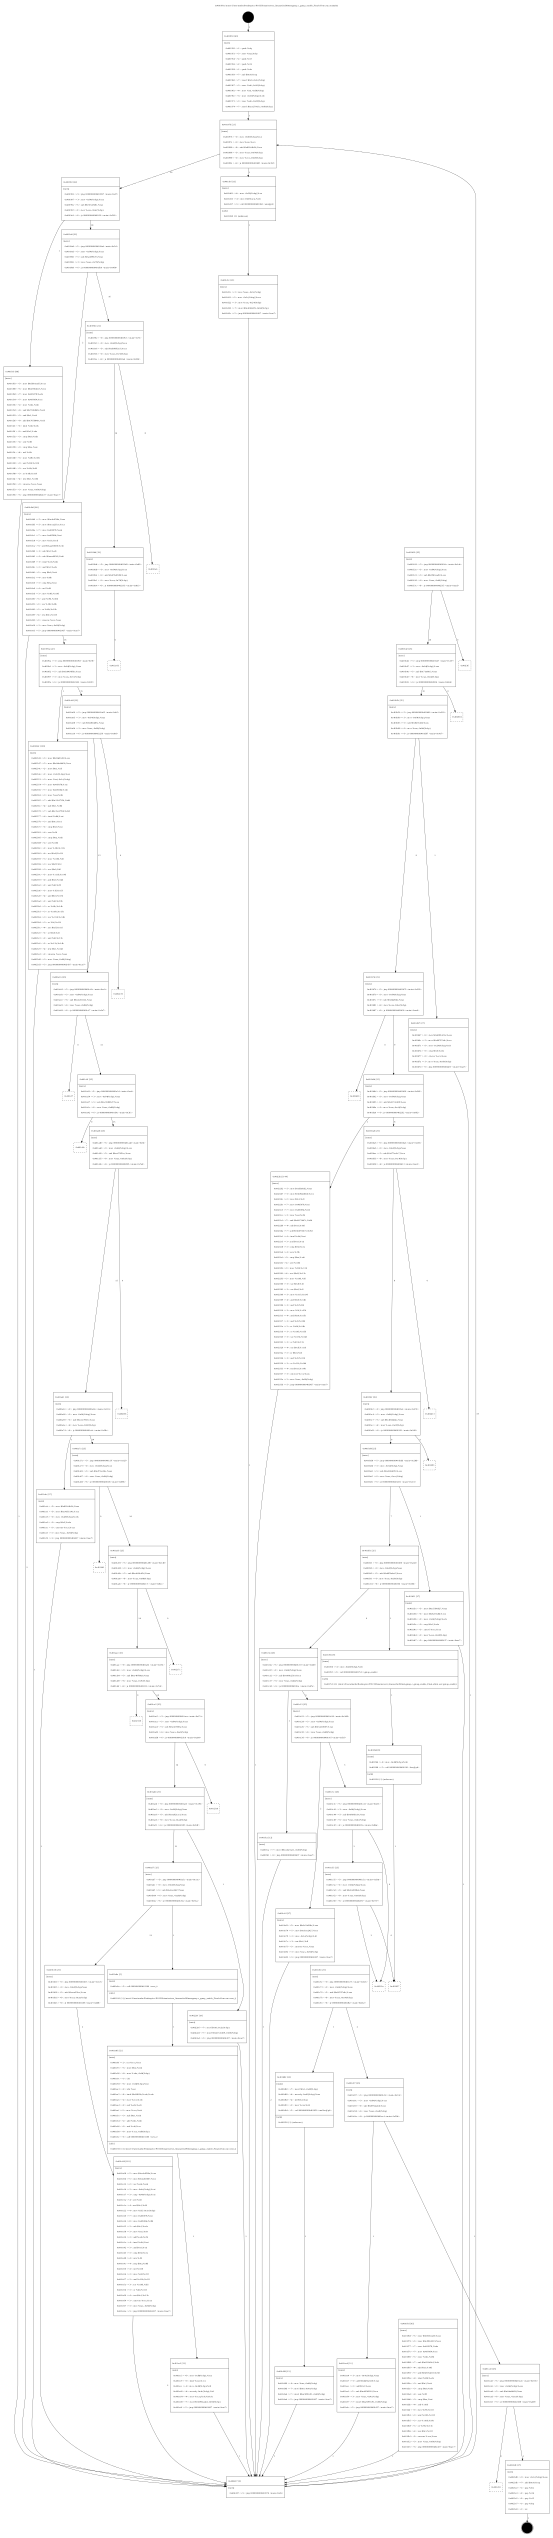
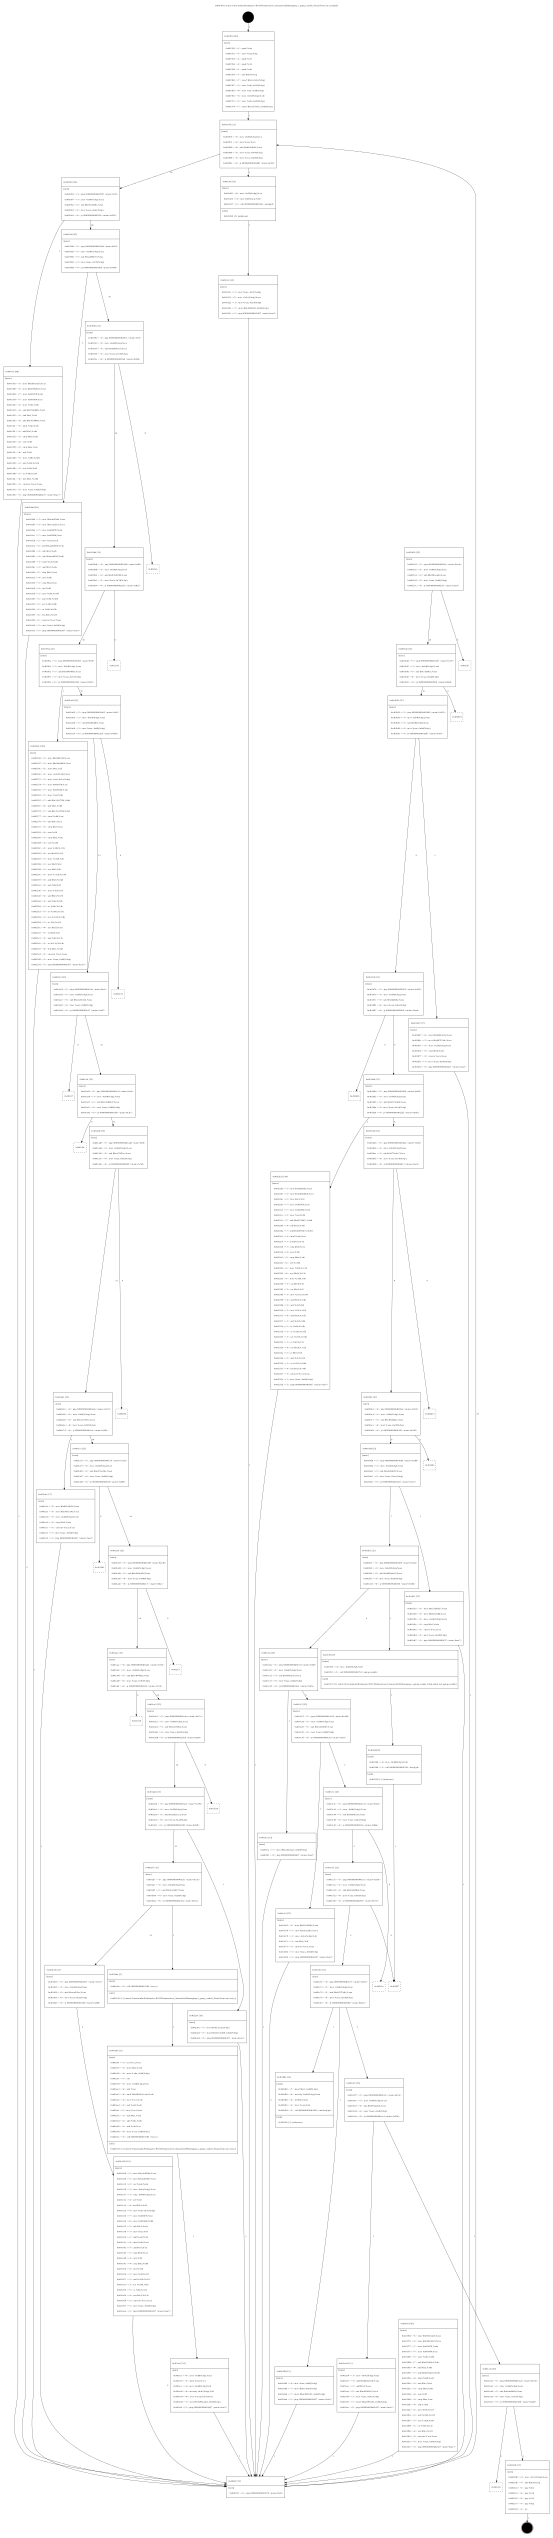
(63, 639) -> (92, 617)
(365, 1943) -> (346, 1935)
(304, 2246) -> (332, 2187)
